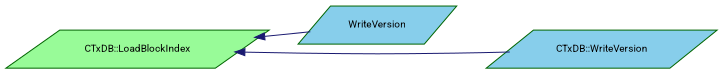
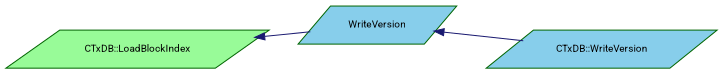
(377, 54) -> (484, 36)
